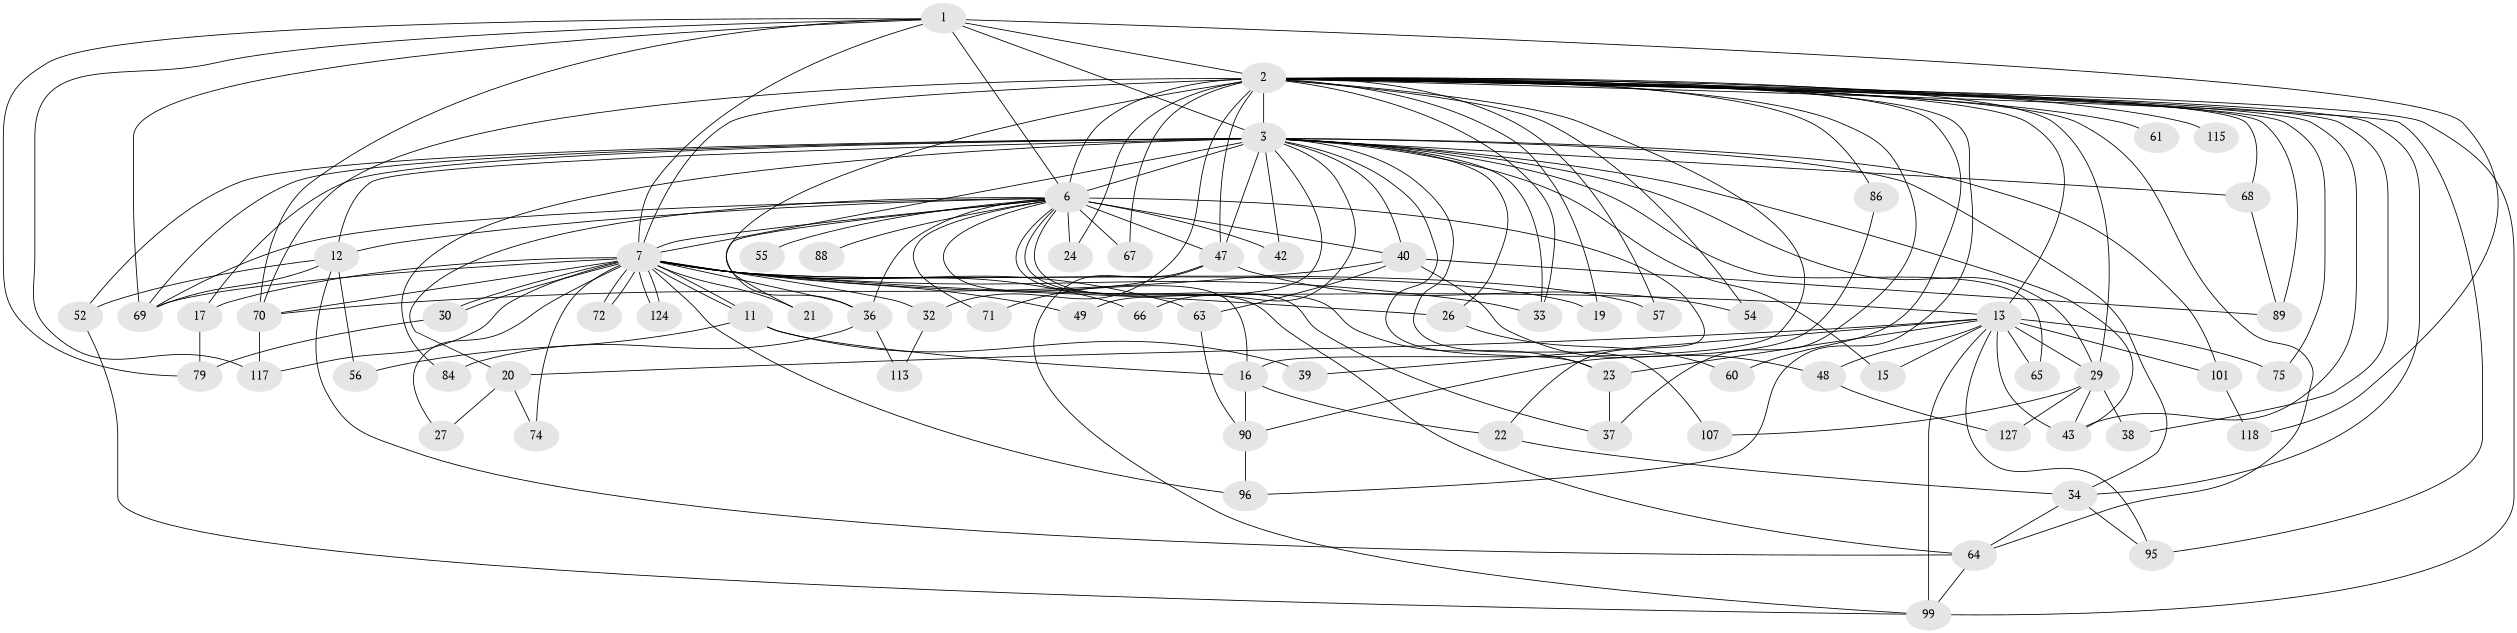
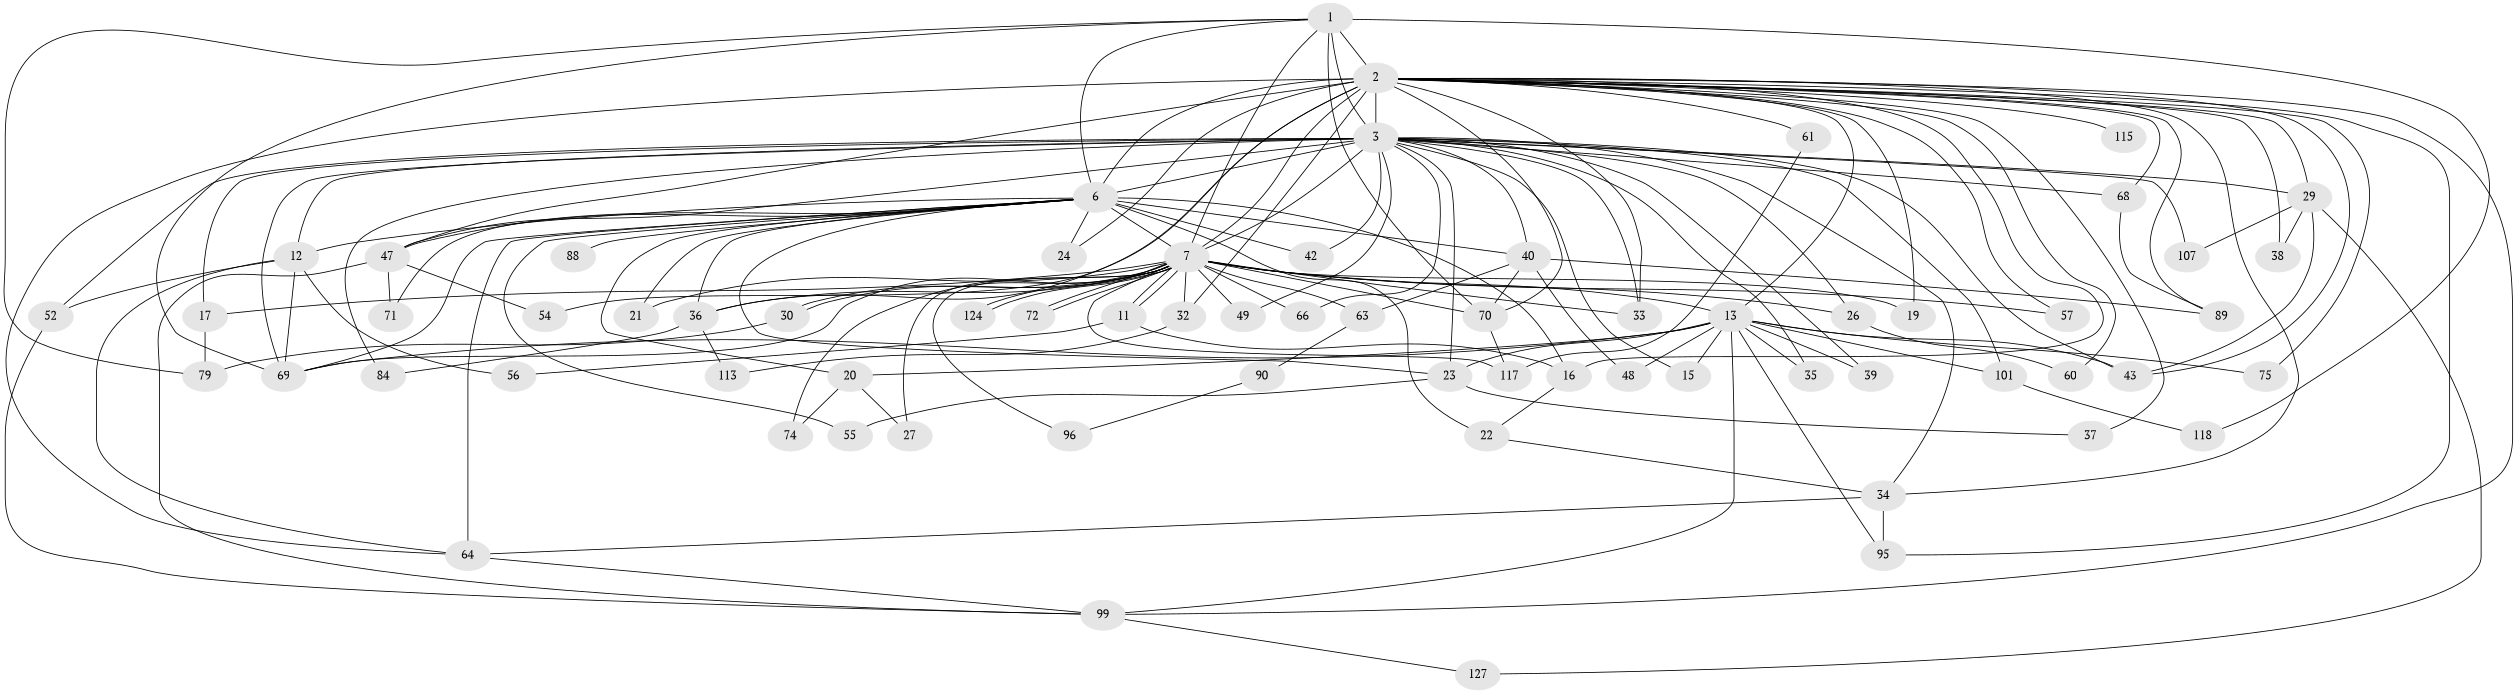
(259, 56) -> (1690, 313)
(1876, 197) -> none
(1970, 252) -> none
(1130, 257) -> none
(1310, 323) -> none
(1028, 347) -> (1656, 191)
(2048, 347) -> (726, 340)
(2037, 376) -> (1811, 376)
none -> (1146, 395)
(1245, 406) -> none
(1913, 411) -> (1291, 645)
